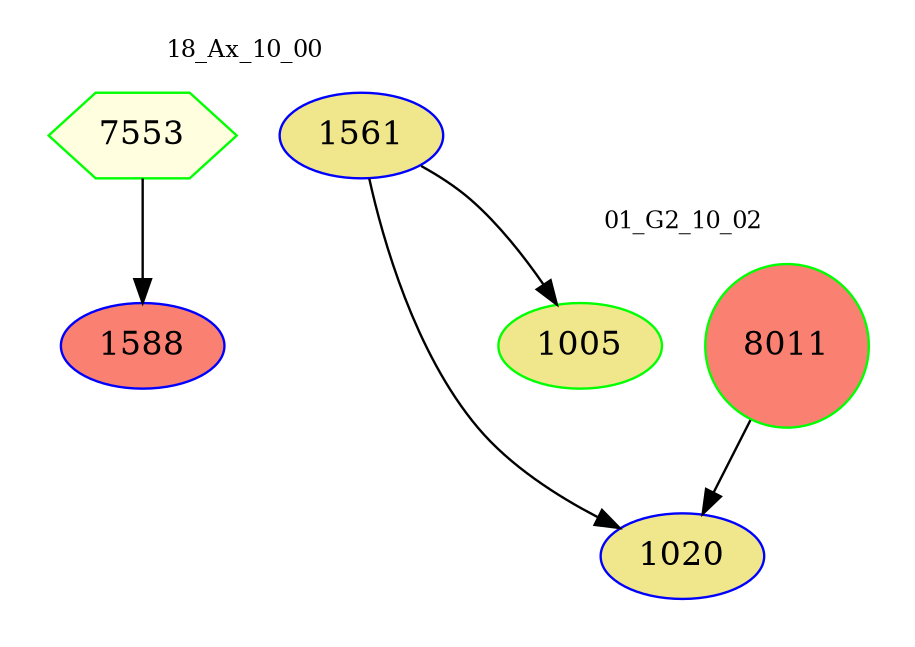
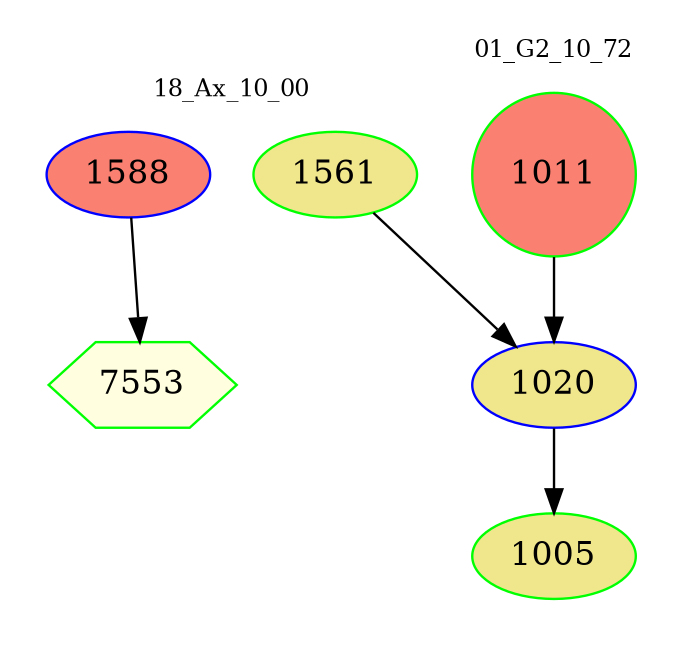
(361, 136) -> (335, 175)
(684, 222) -> (554, 51)
(495, 224) -> (554, 459)
(143, 228) -> (135, 267)
(787, 346) -> (554, 175)
